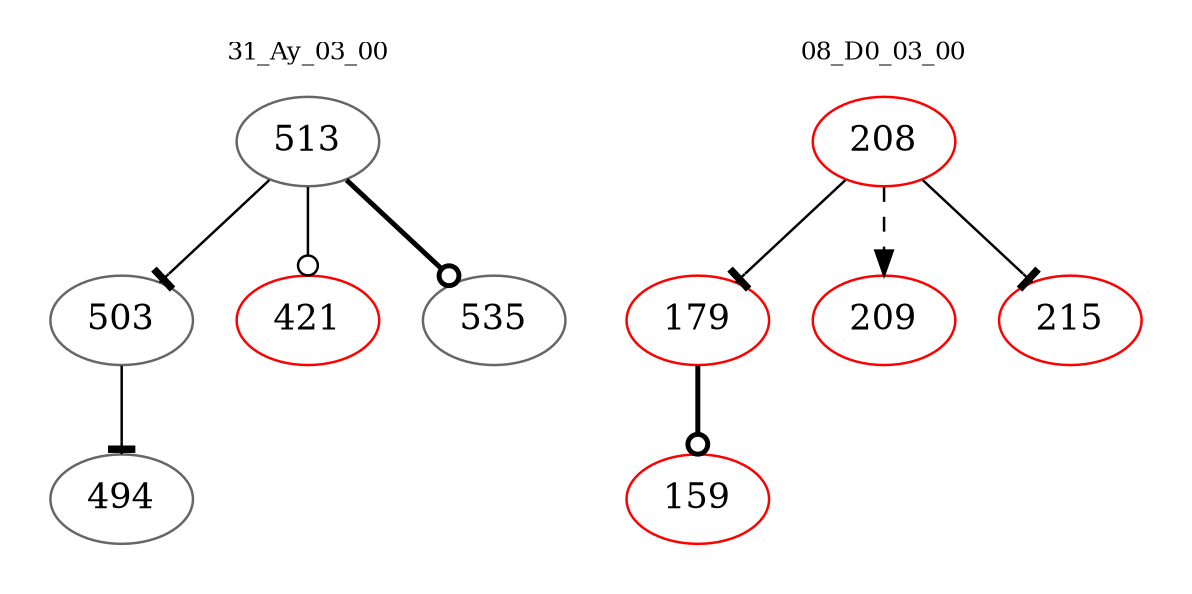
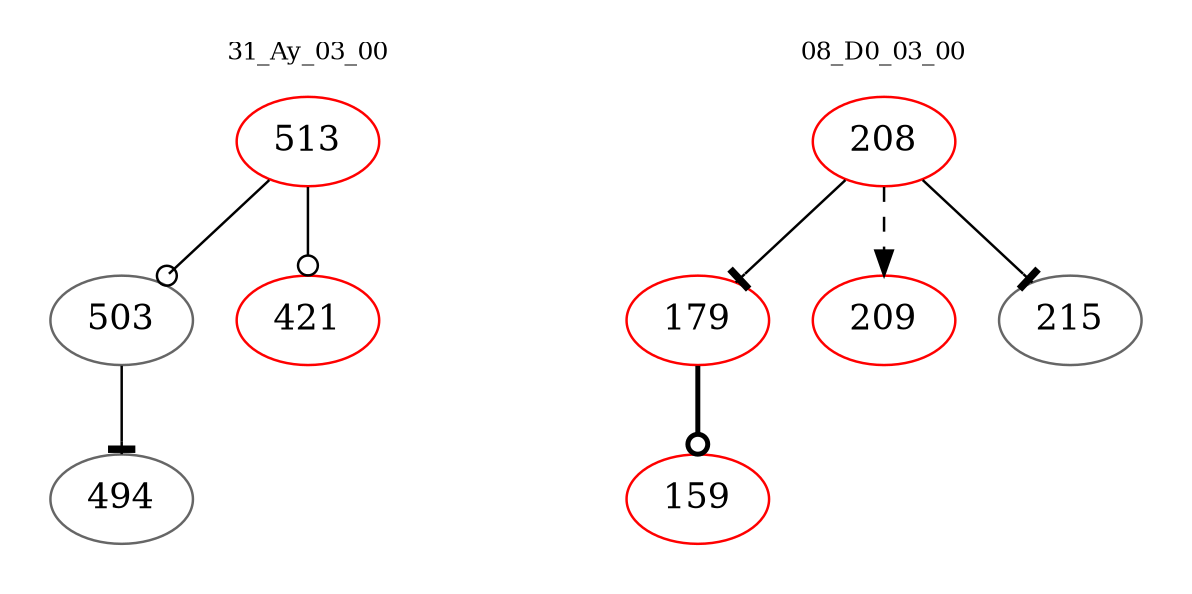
(308, 142) -> (308, 142)
(219, 227) -> (219, 227)
(494, 320) -> none
(1070, 320) -> (1070, 320)
